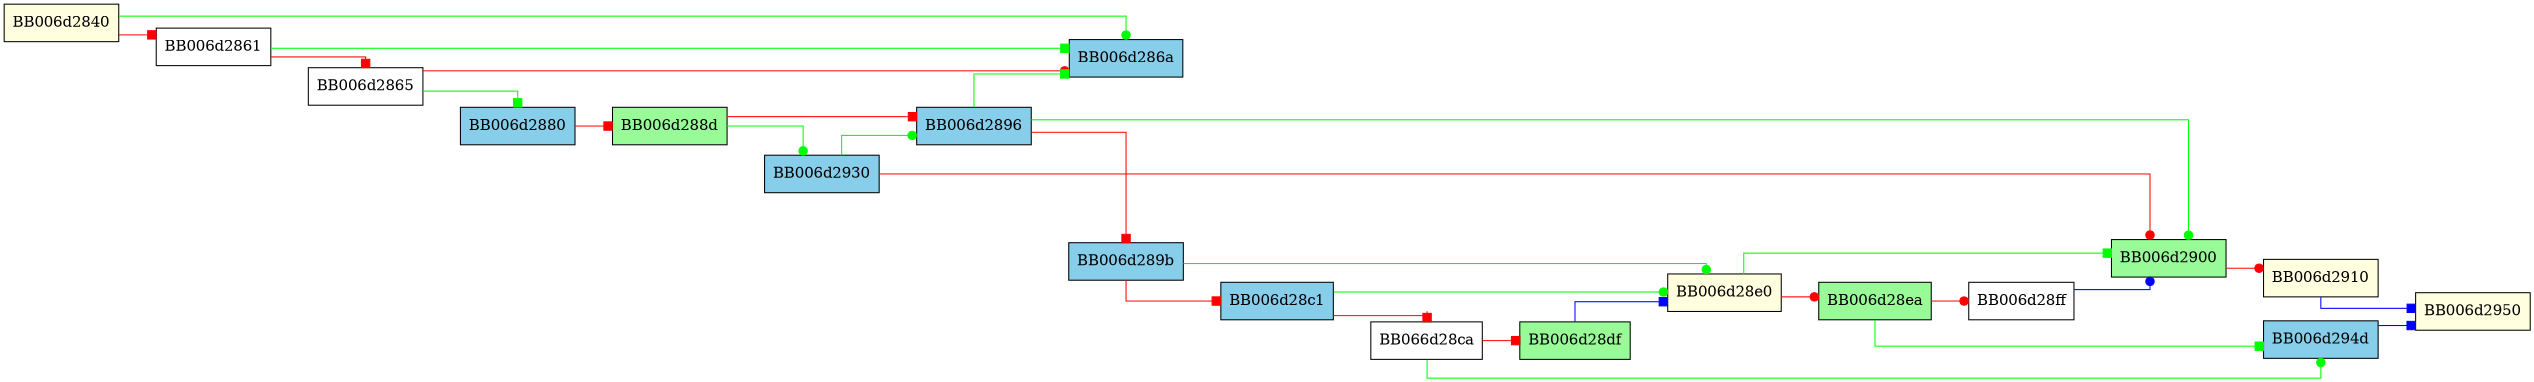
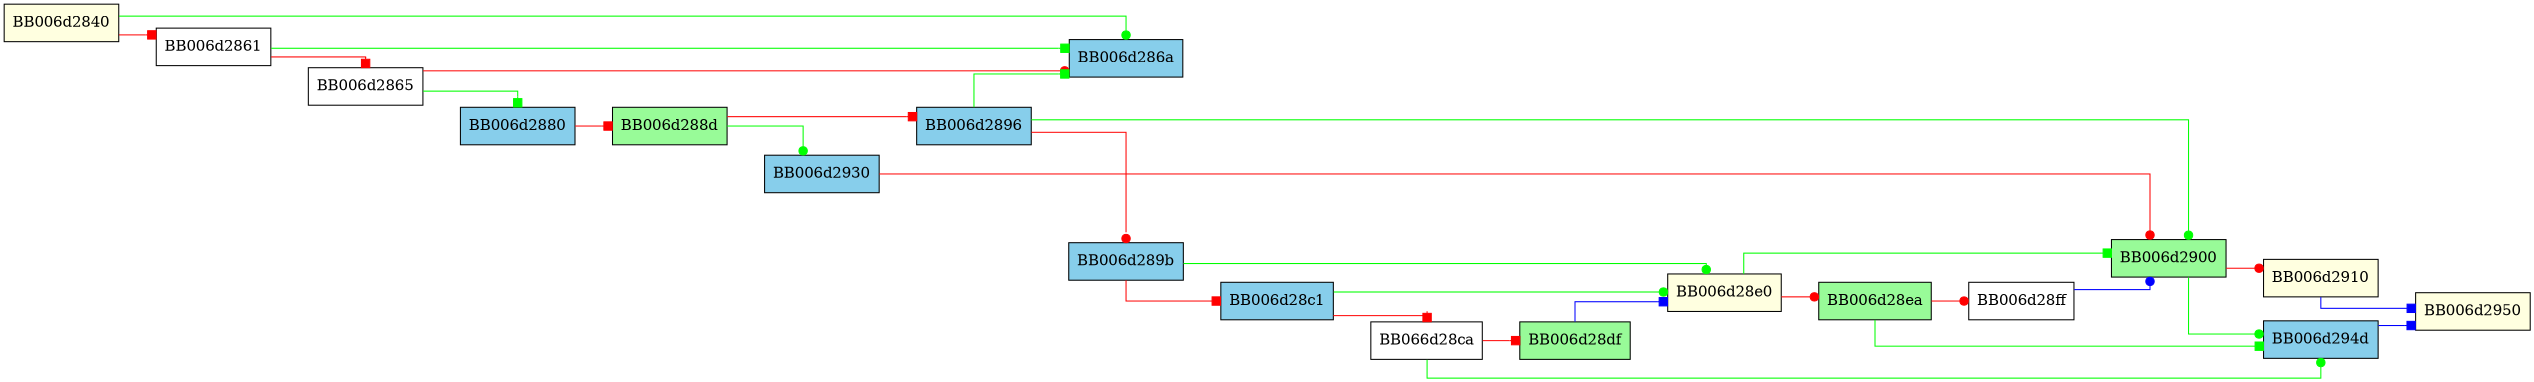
(865, 135) -> none
(1126, 135) -> (1126, 135)
none -> (2193, 334)
